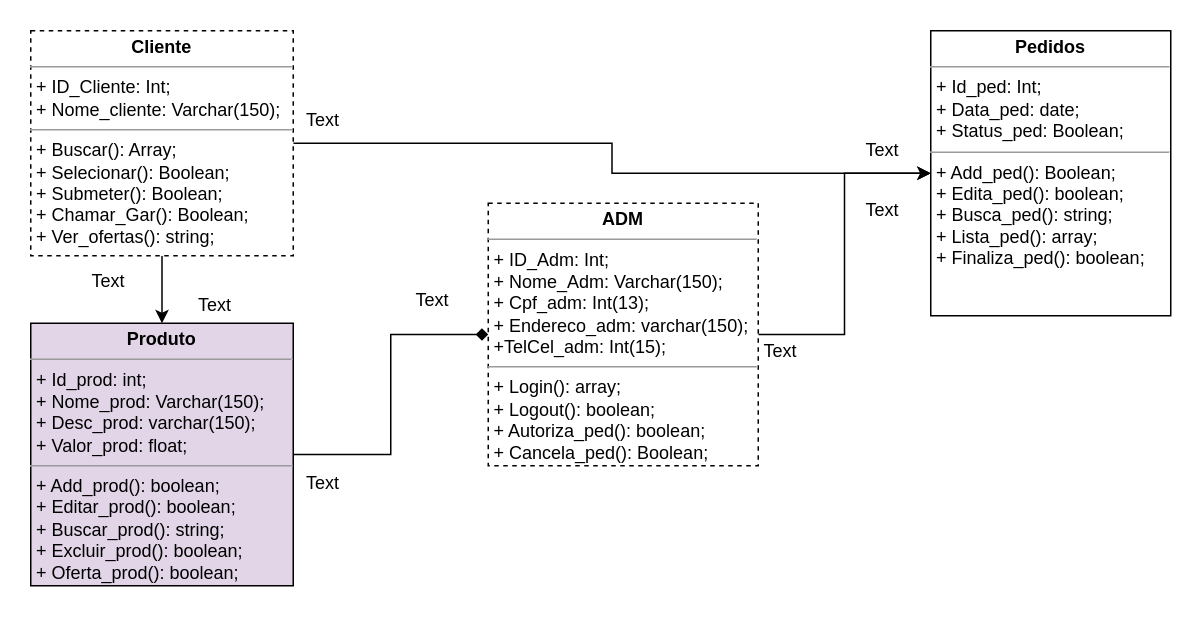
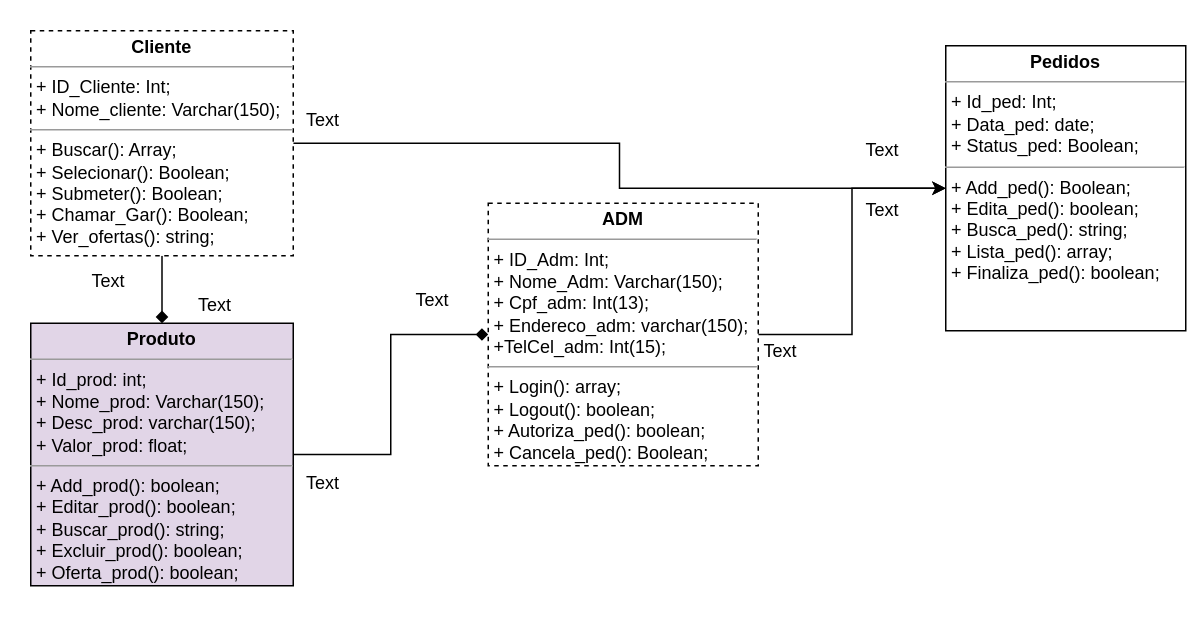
(1051, 173) -> (1066, 188)
(162, 312) -> (162, 311)
